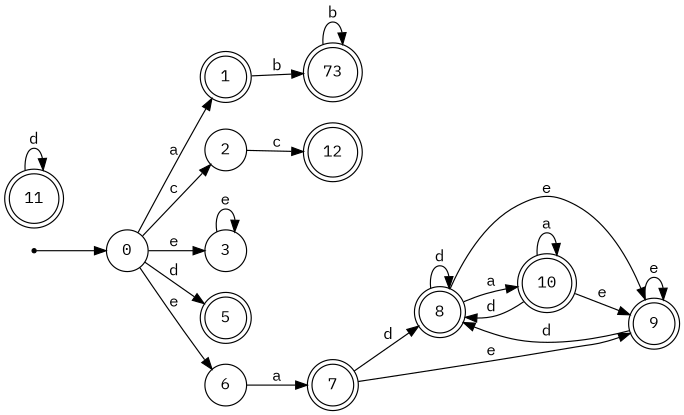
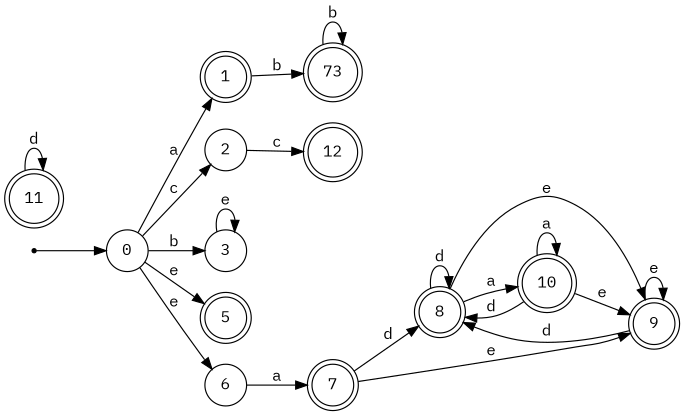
(174, 242) -> (174, 242)
(174, 271) -> (174, 271)
